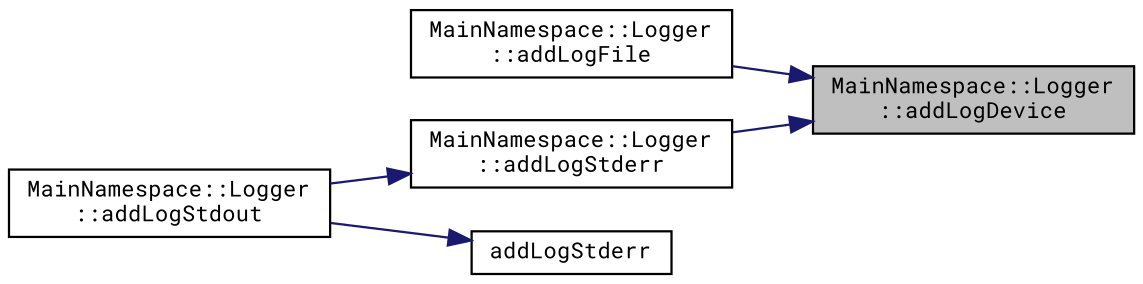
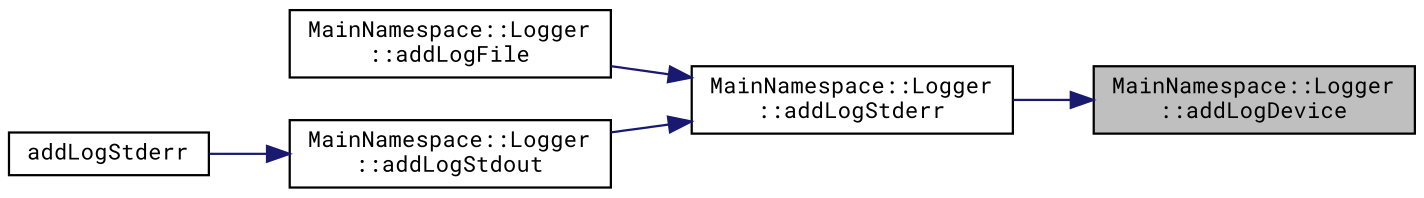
(761, 70) -> (640, 70)
(390, 230) -> (238, 154)
